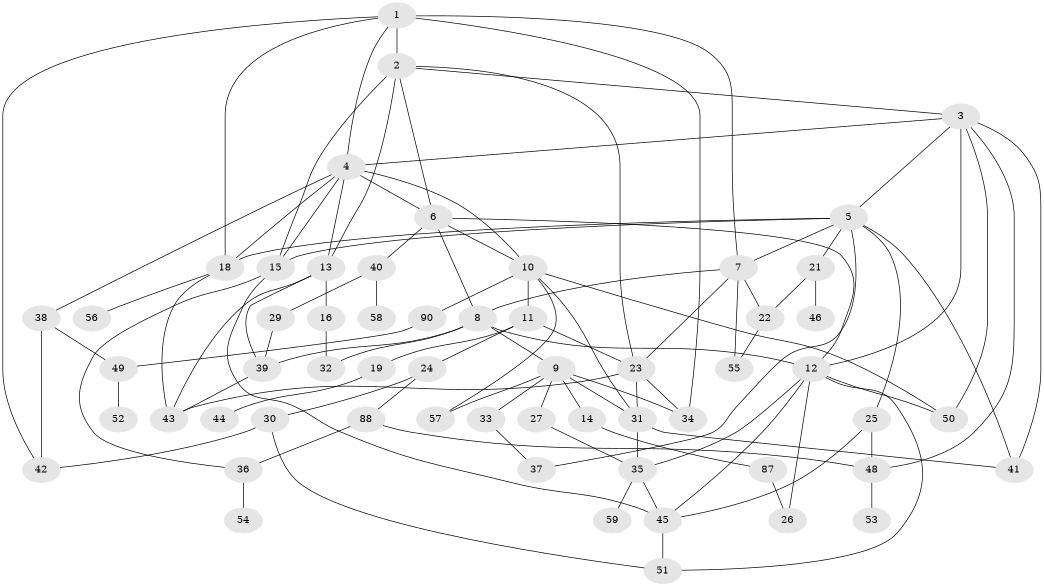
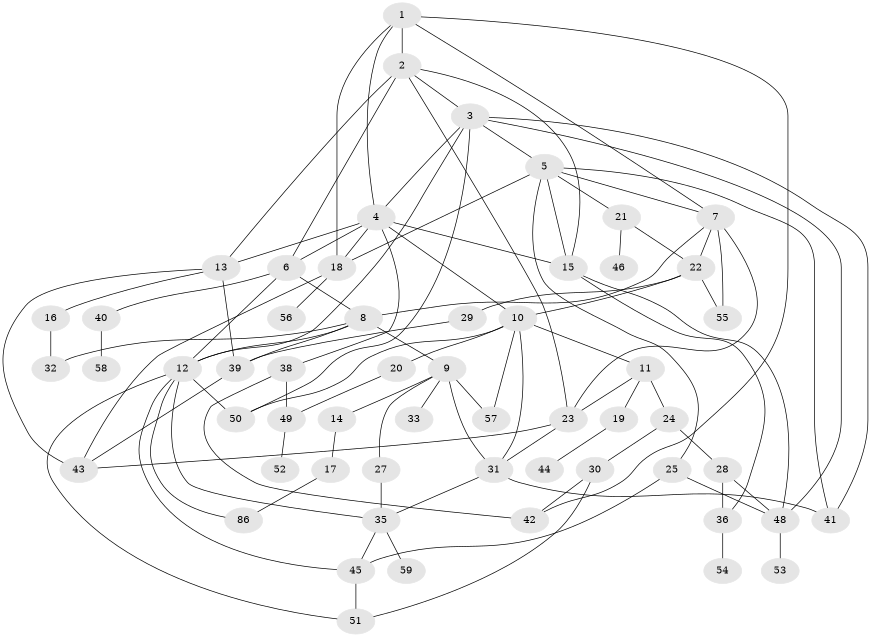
(481, 243) -> (609, 297)
(332, 291) -> (581, 292)
(427, 318) -> (397, 369)
(366, 419) -> (723, 470)
(688, 419) -> none
(381, 448) -> (746, 344)
(537, 470) -> none
(768, 470) -> (331, 470)
(788, 520) -> (244, 520)
